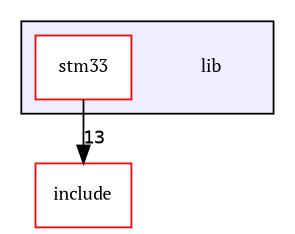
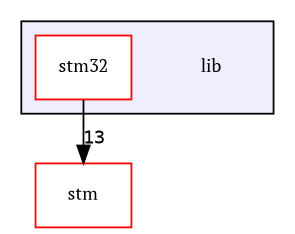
(83, 68) -> (83, 68)
(83, 195) -> (83, 195)
